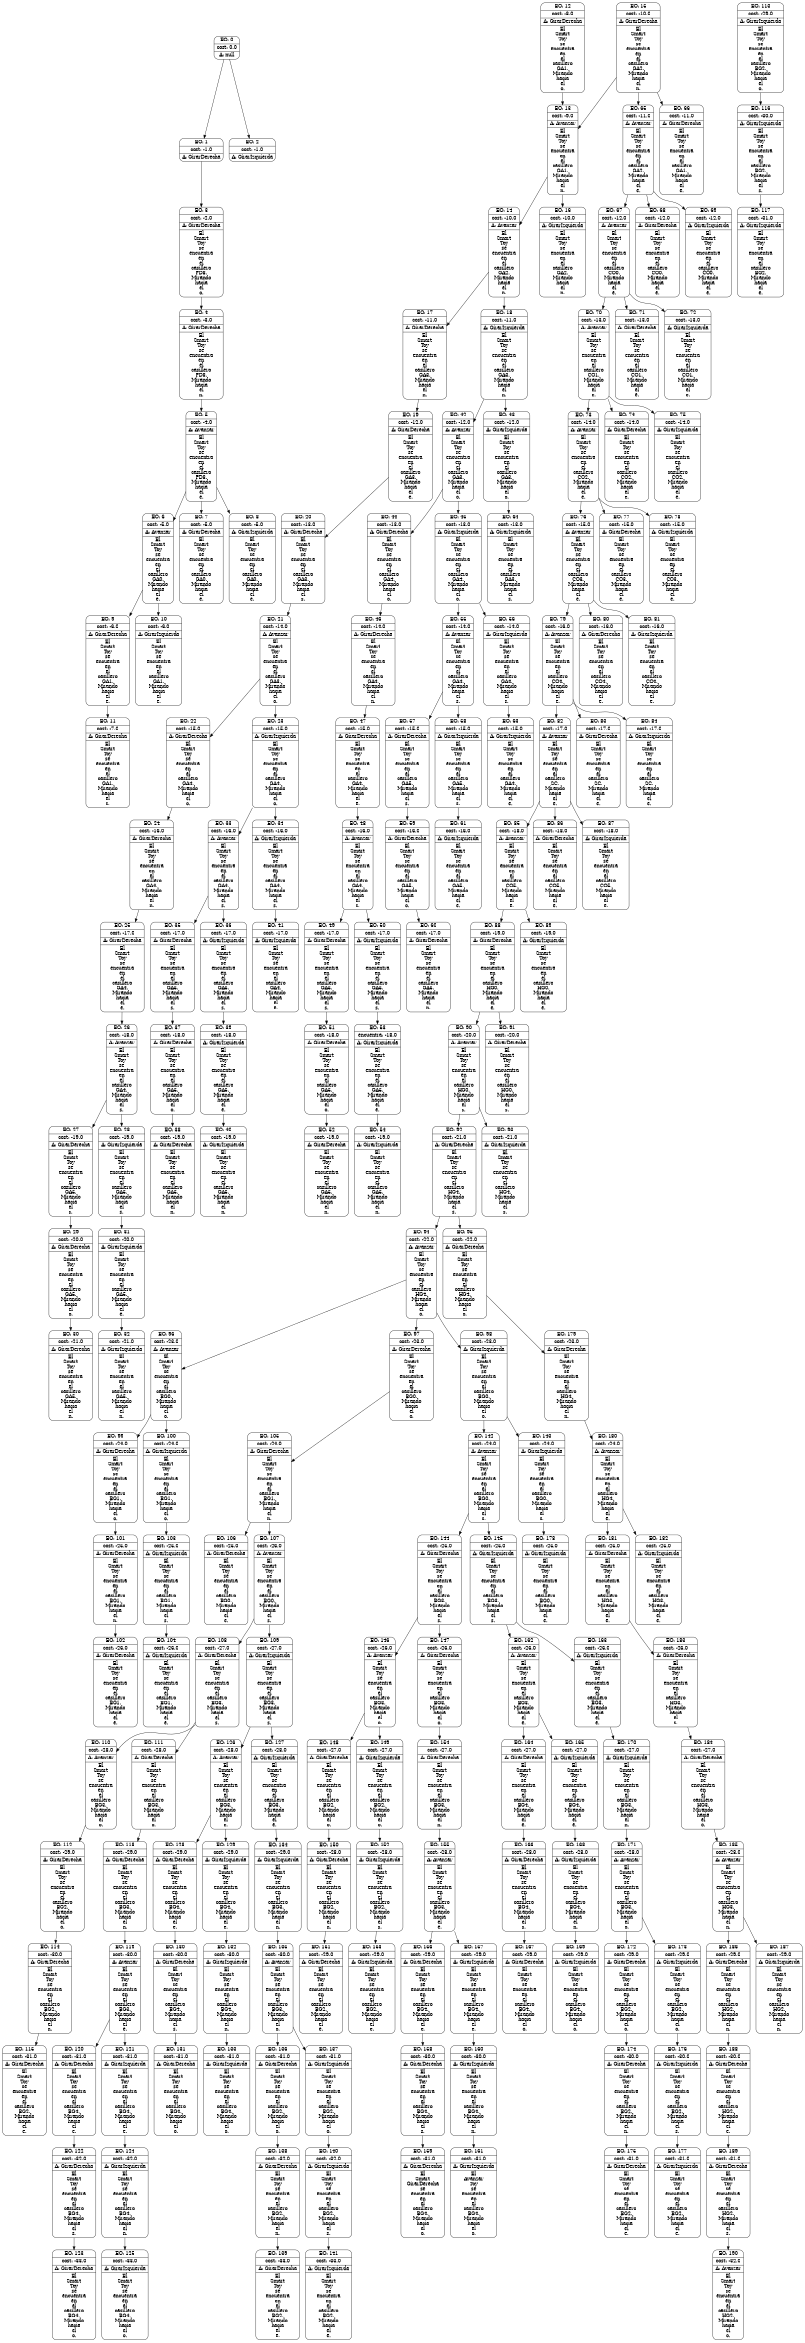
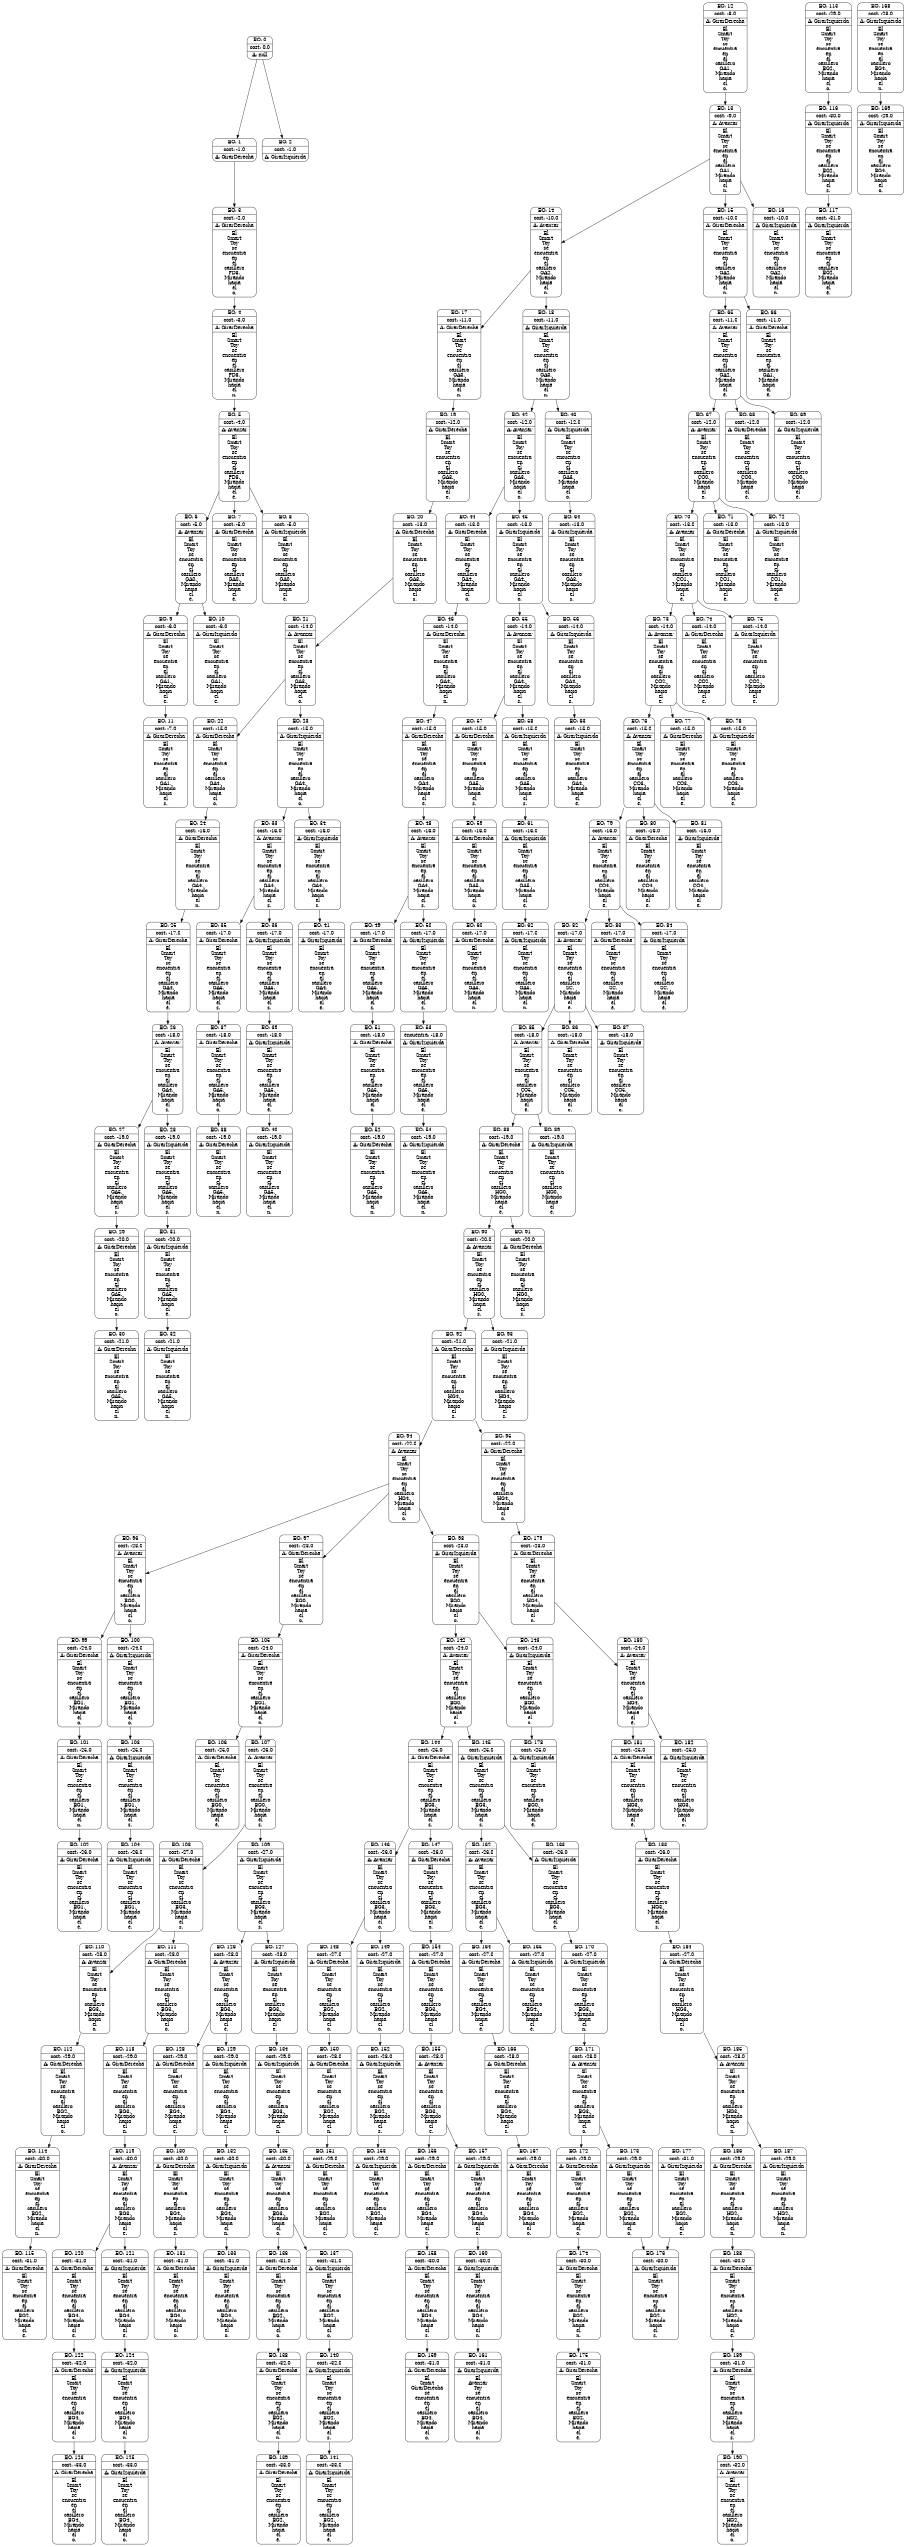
(598, 102) -> (725, 199)
none -> (525, 967)
(575, 1834) -> none
(677, 2140) -> (669, 2242)
